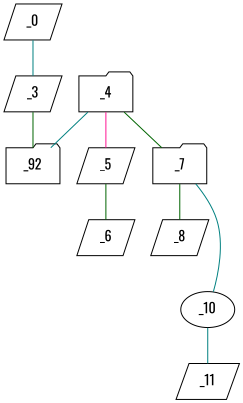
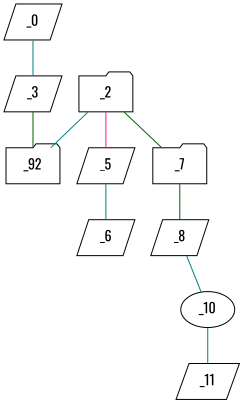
(106, 94) -> (106, 94)
(106, 202) -> (106, 202)
(220, 235) -> (194, 274)
